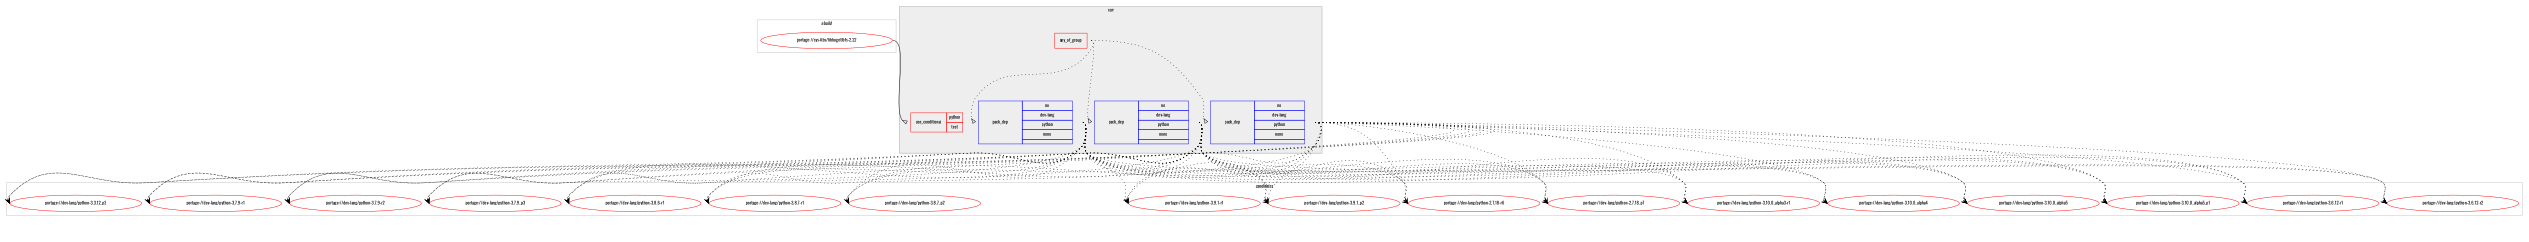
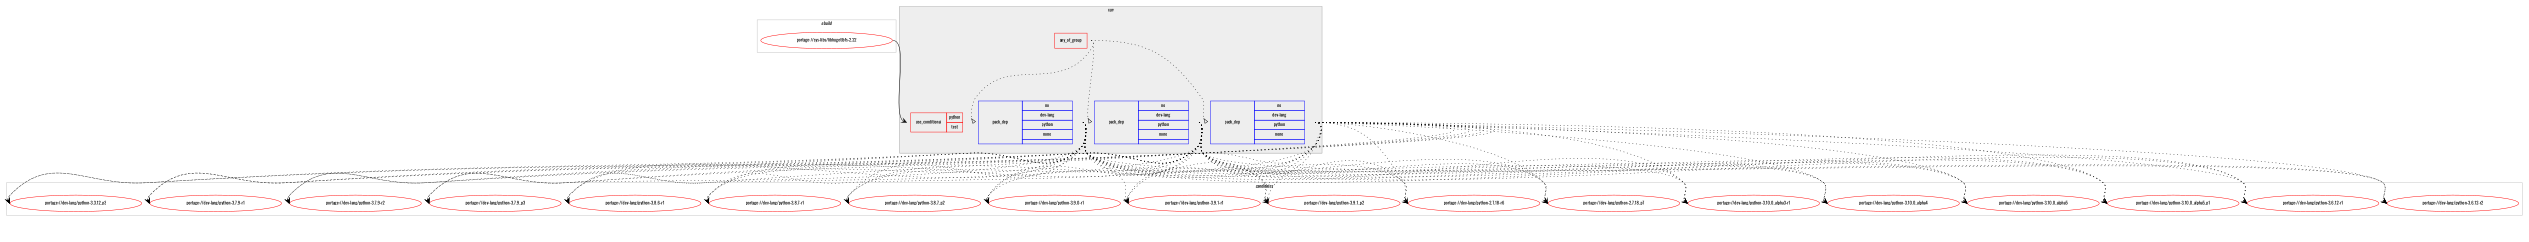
(900, 79) -> (900, 79)
none -> (1055, 203)
